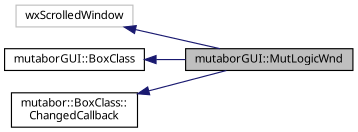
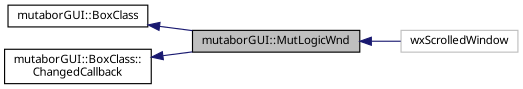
(178, 39) -> (386, 41)
(74, 110) -> (78, 66)
